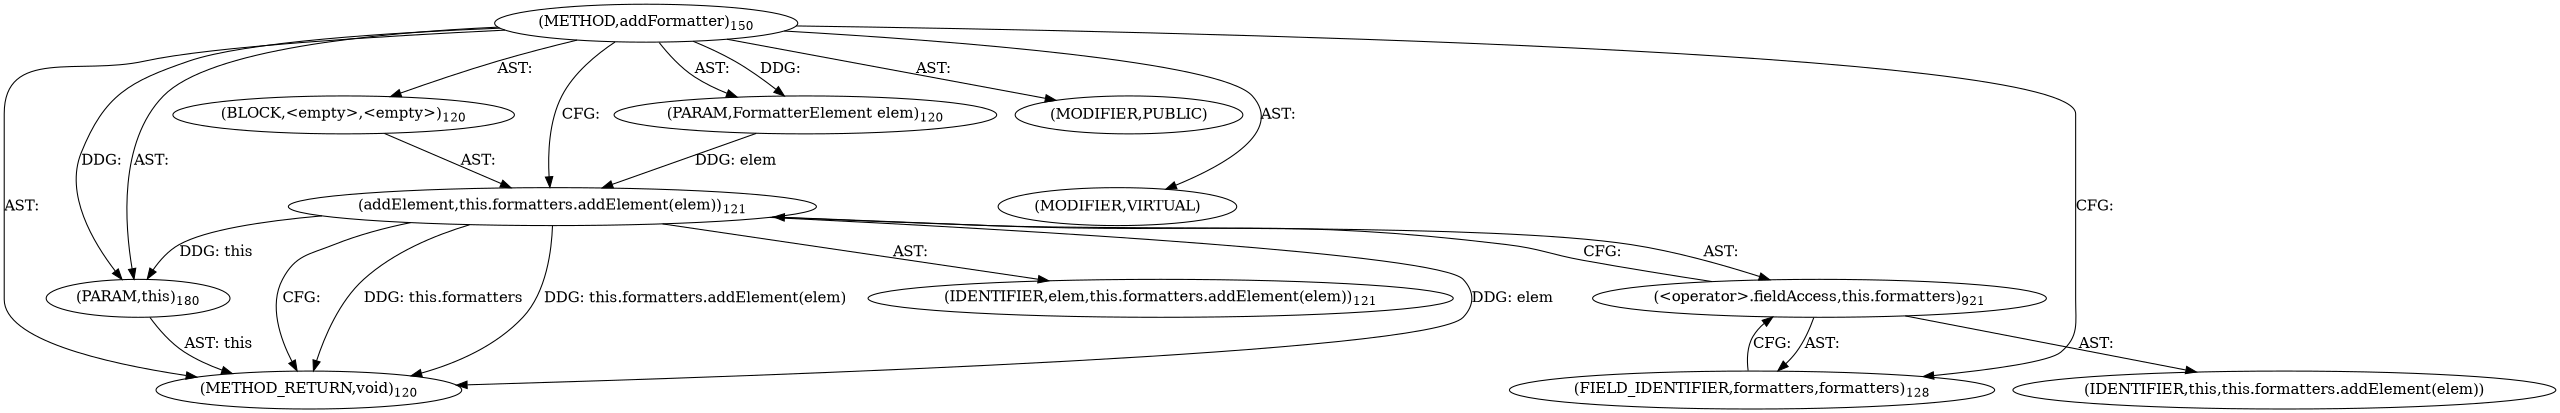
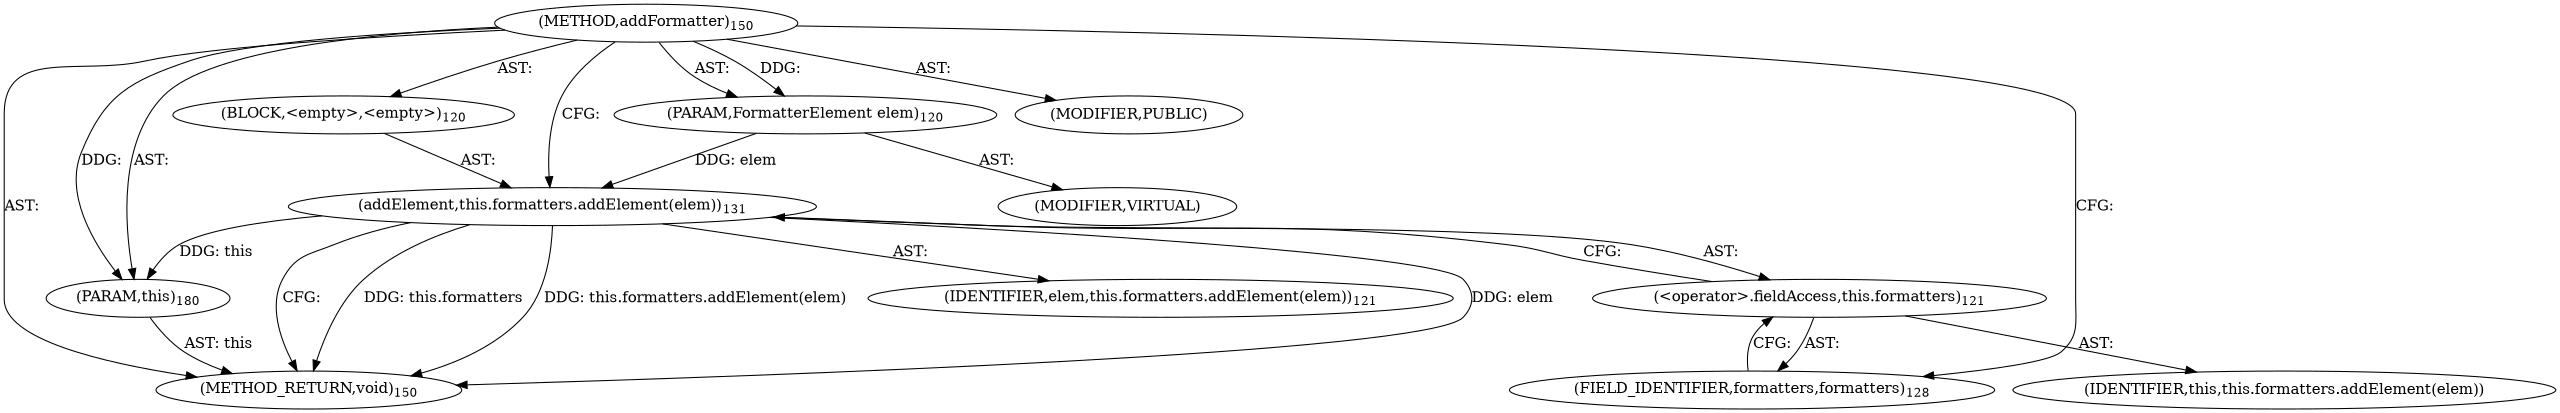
(1089, 57) -> (958, 160)
(735, 205) -> (735, 205)
(1973, 297) -> (1973, 297)
(406, 388) -> (406, 388)
